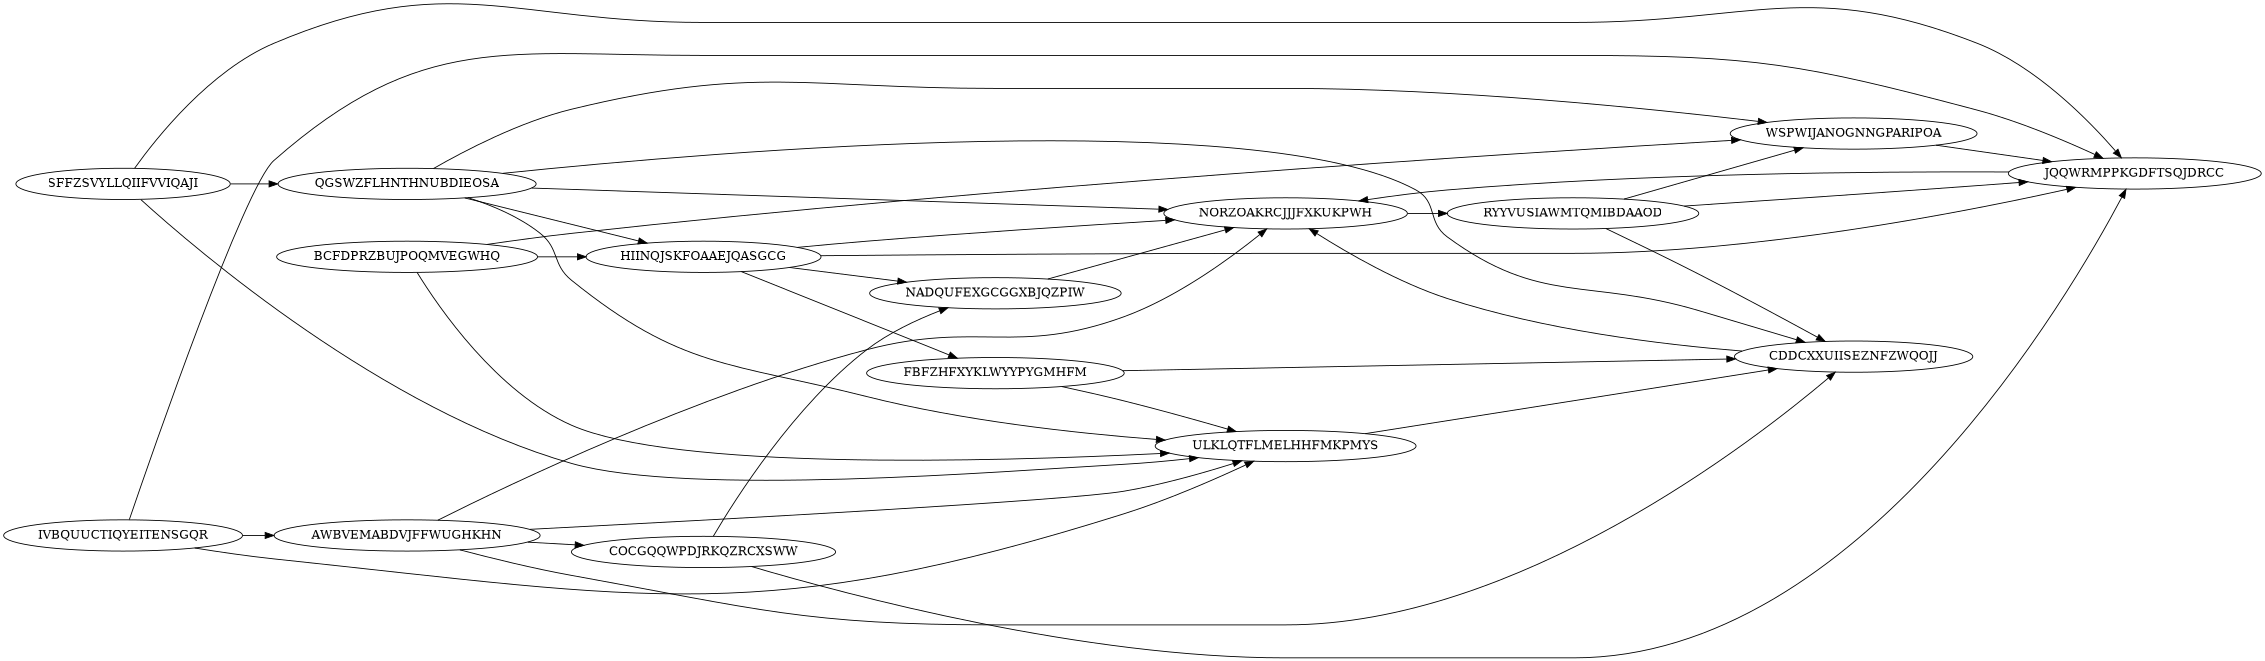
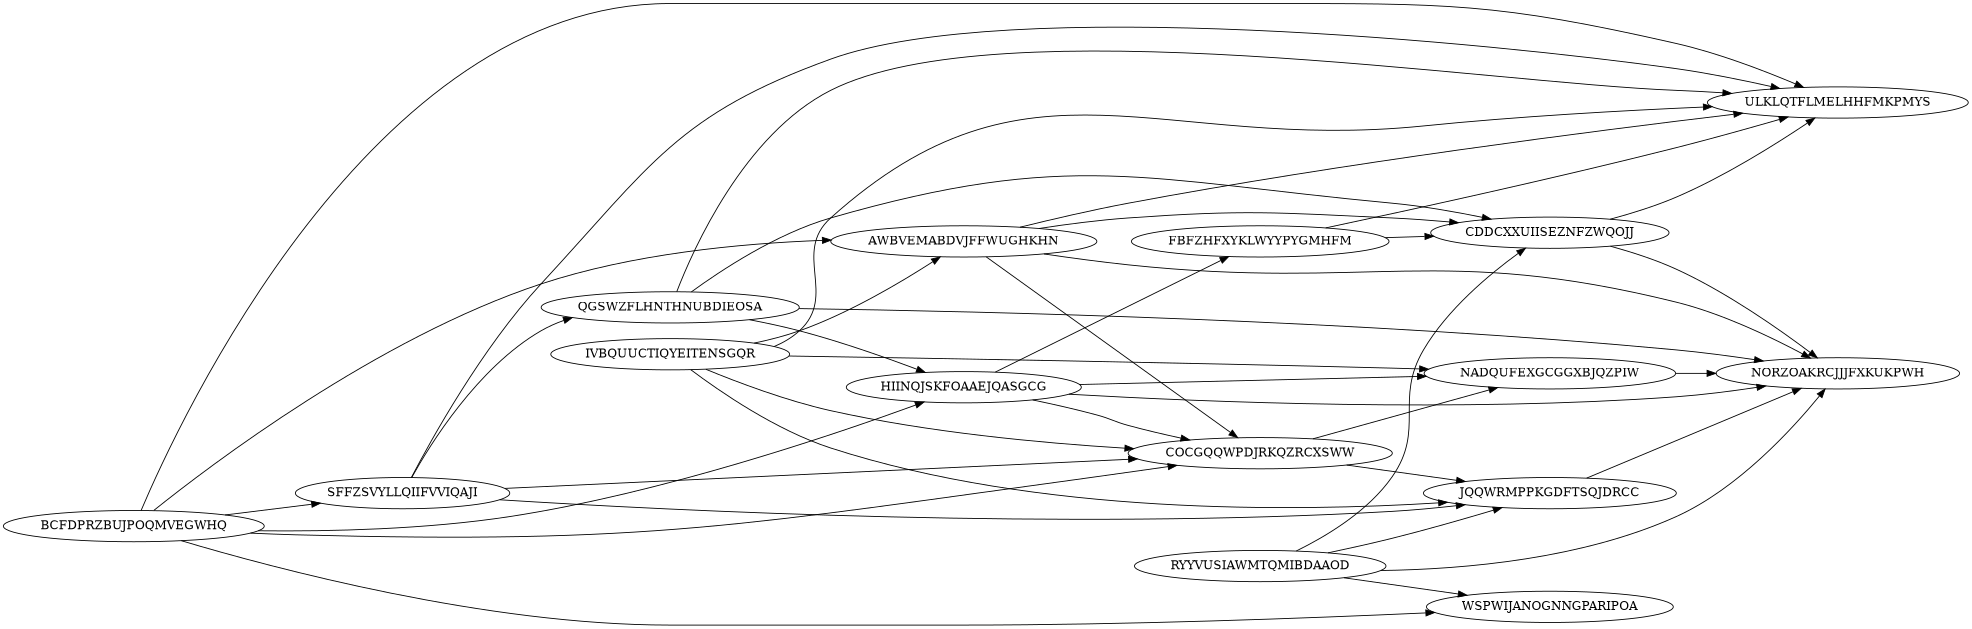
(1089, 88) -> none
(1989, 153) -> none
(1423, 213) -> (1623, 536)
(1446, 253) -> (1107, 418)
none -> (464, 315)
none -> (1104, 362)
(1567, 402) -> (1713, 180)
none -> (912, 426)
none -> (817, 474)
none -> (268, 510)
none -> (711, 526)
